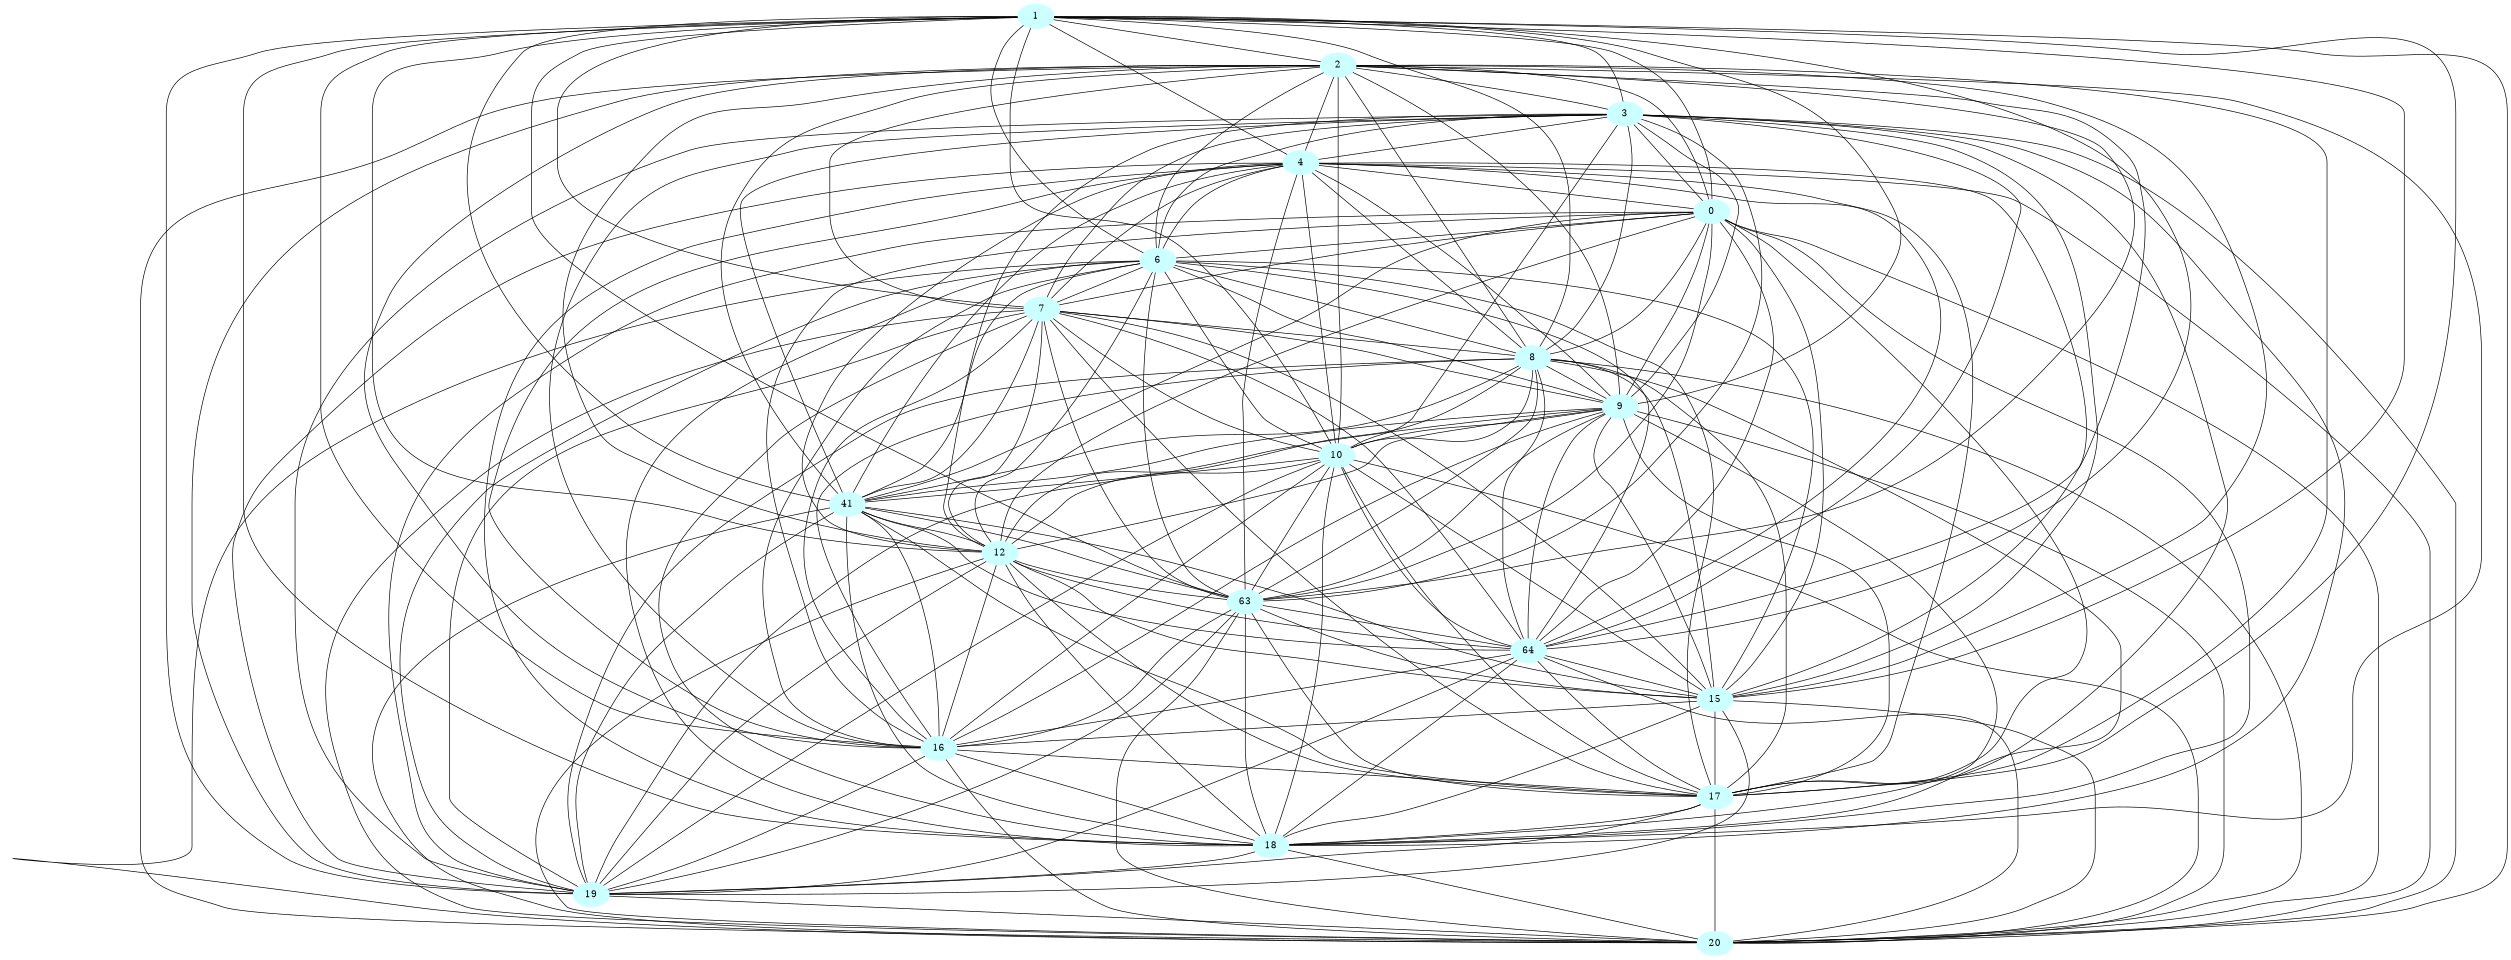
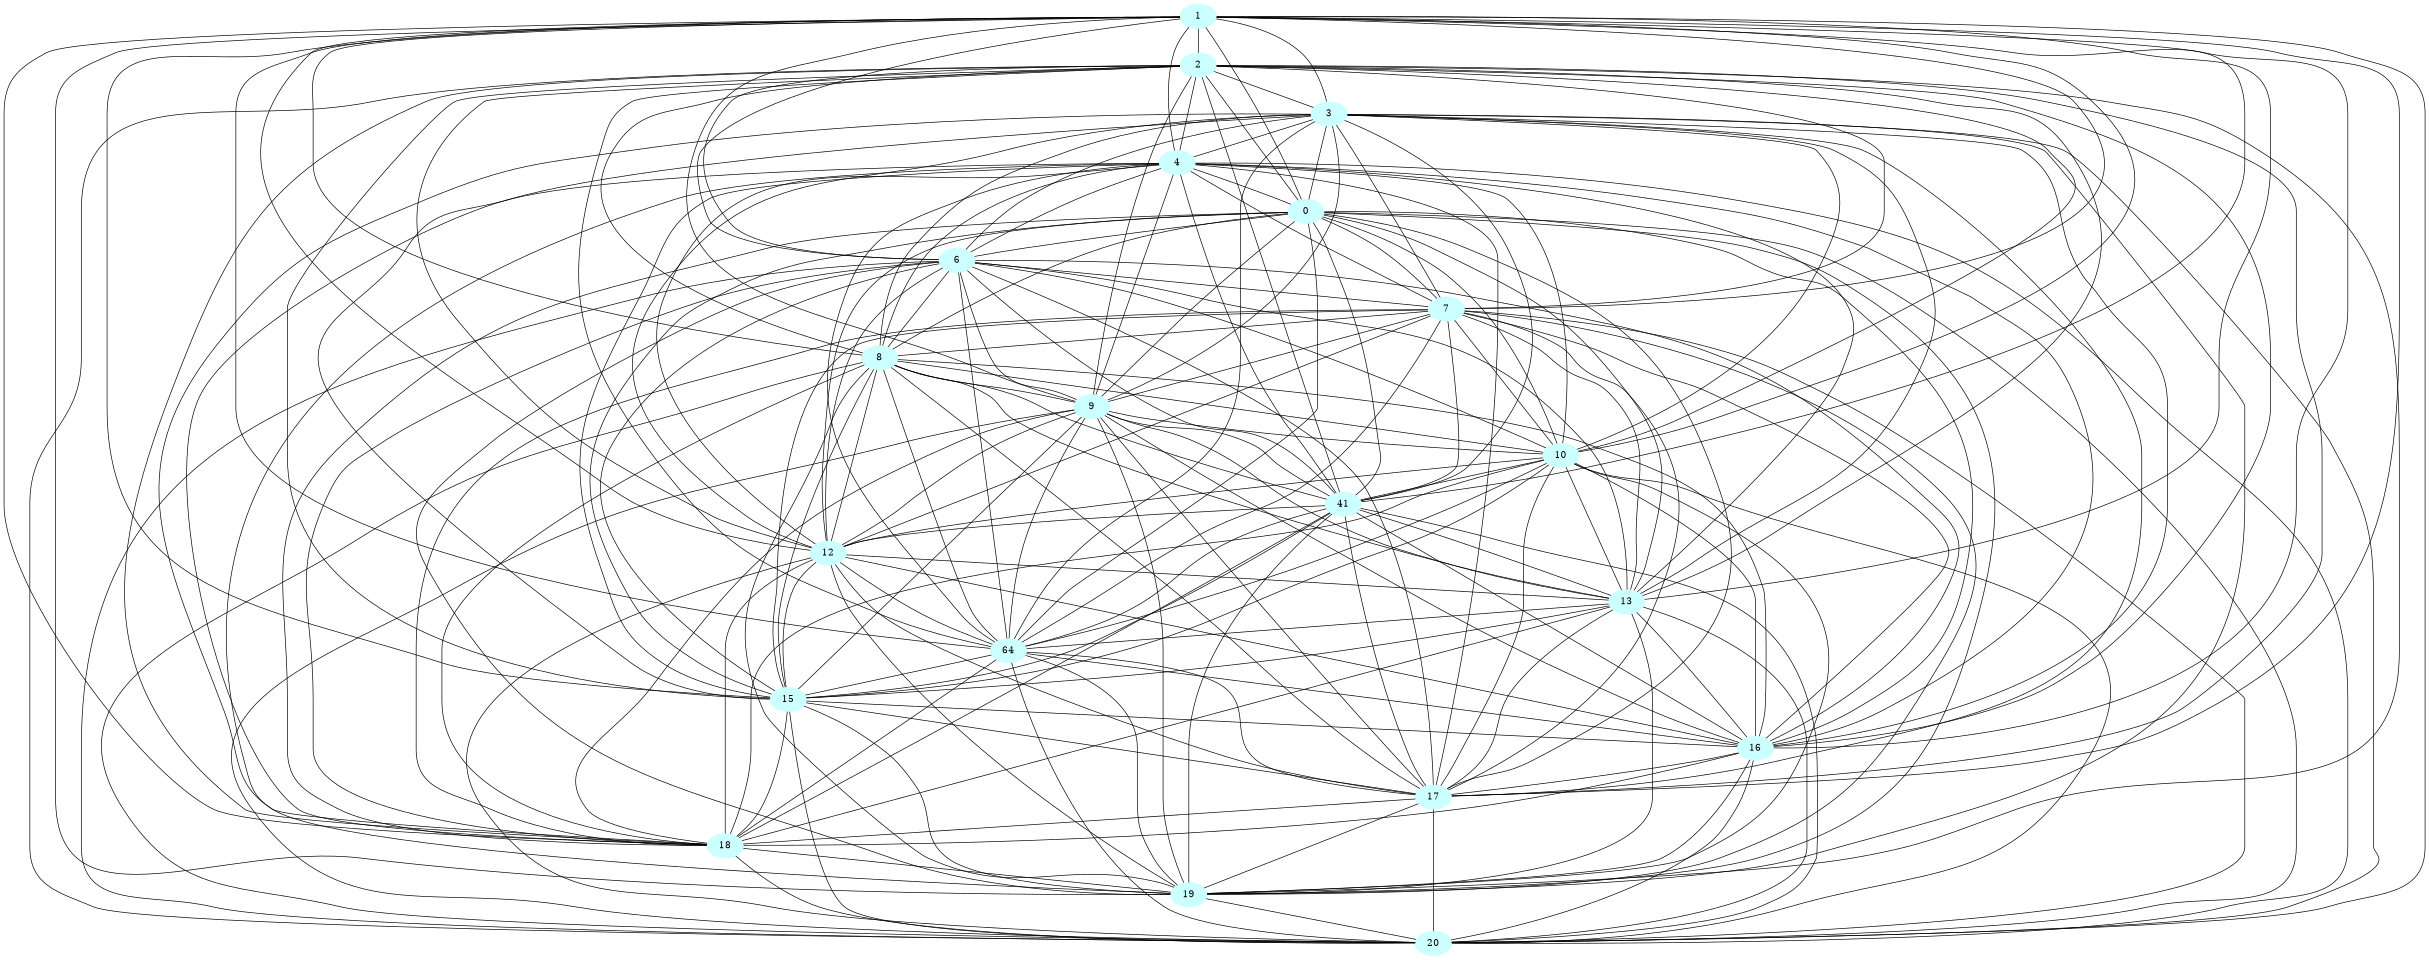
none -> (1465, 291)
(1245, 602) -> (1627, 602)
